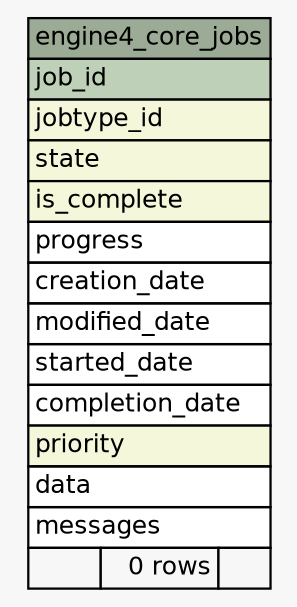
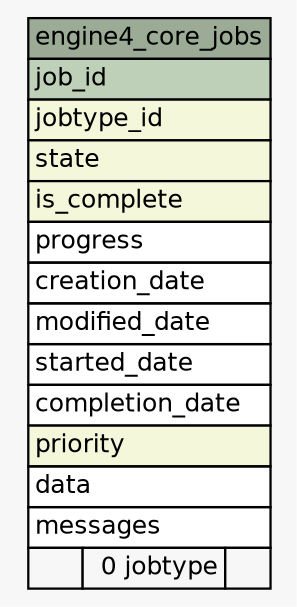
(170, 567) -> (160, 567)
